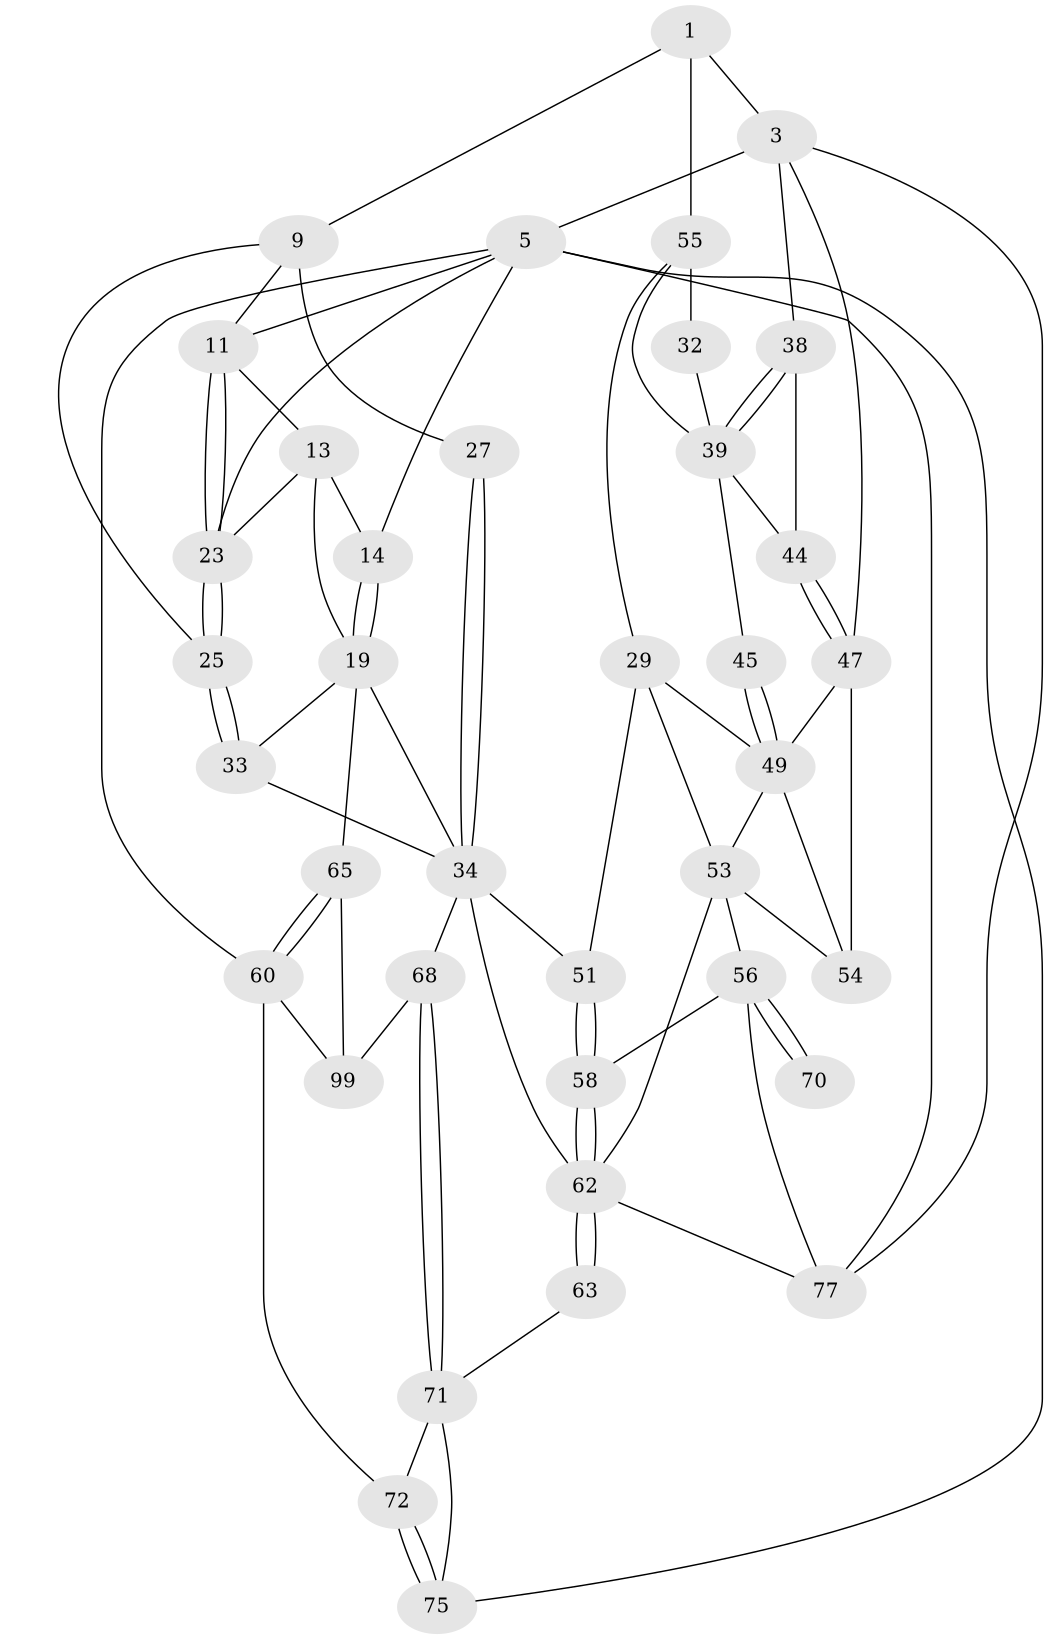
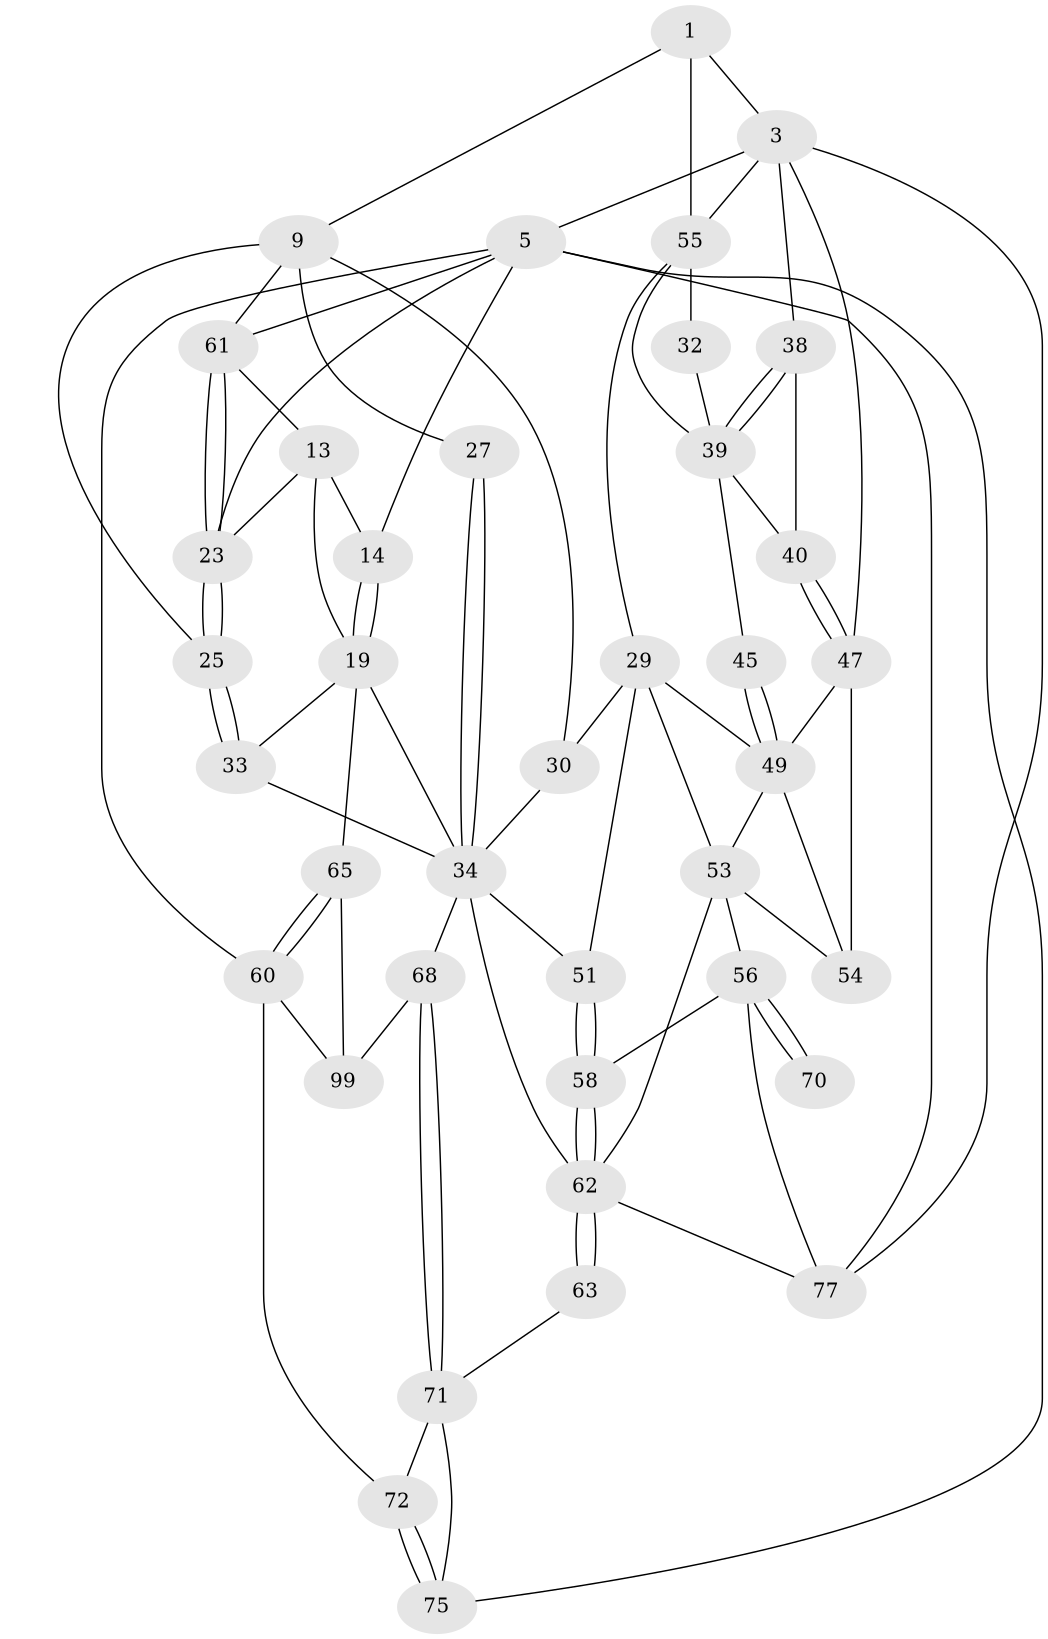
none -> (734, 190)
(218, 347) -> (218, 347)
(796, 557) -> (796, 557)
none -> (560, 767)
